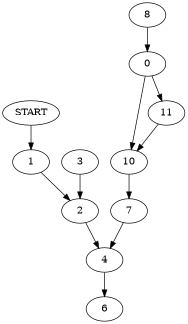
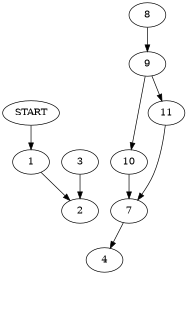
(147, 64) -> (147, 64)
(150, 135) -> (158, 161)
(91, 232) -> none
(105, 309) -> none
